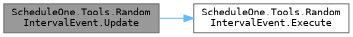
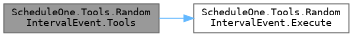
(81, 18) -> (81, 18)
